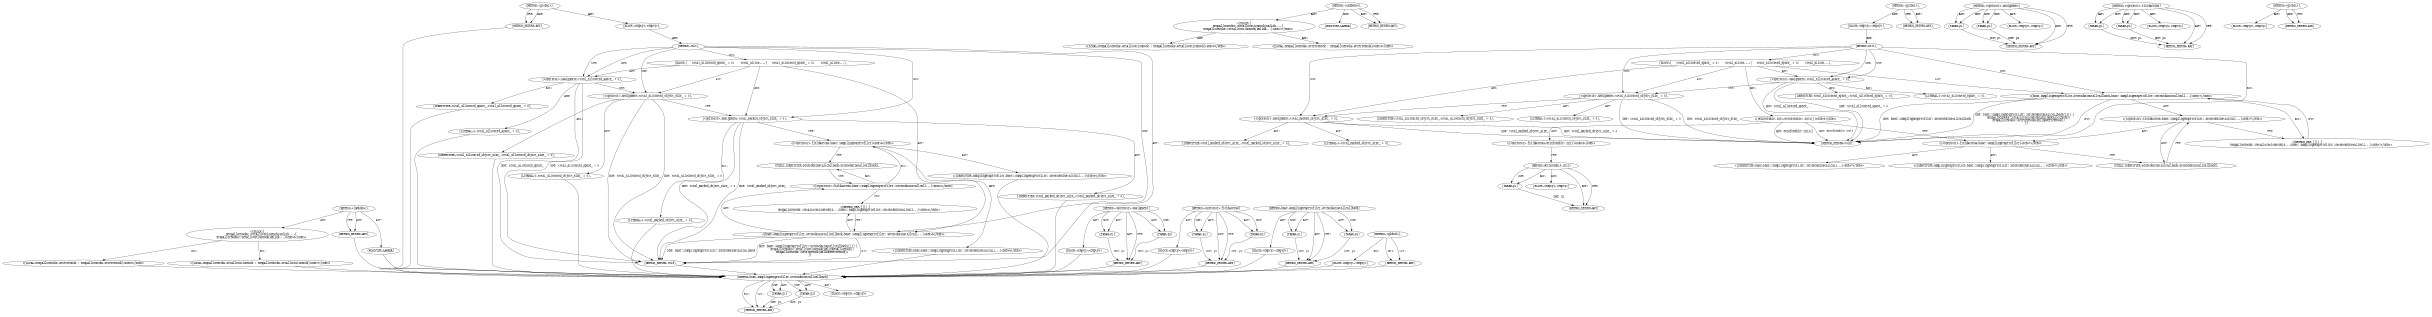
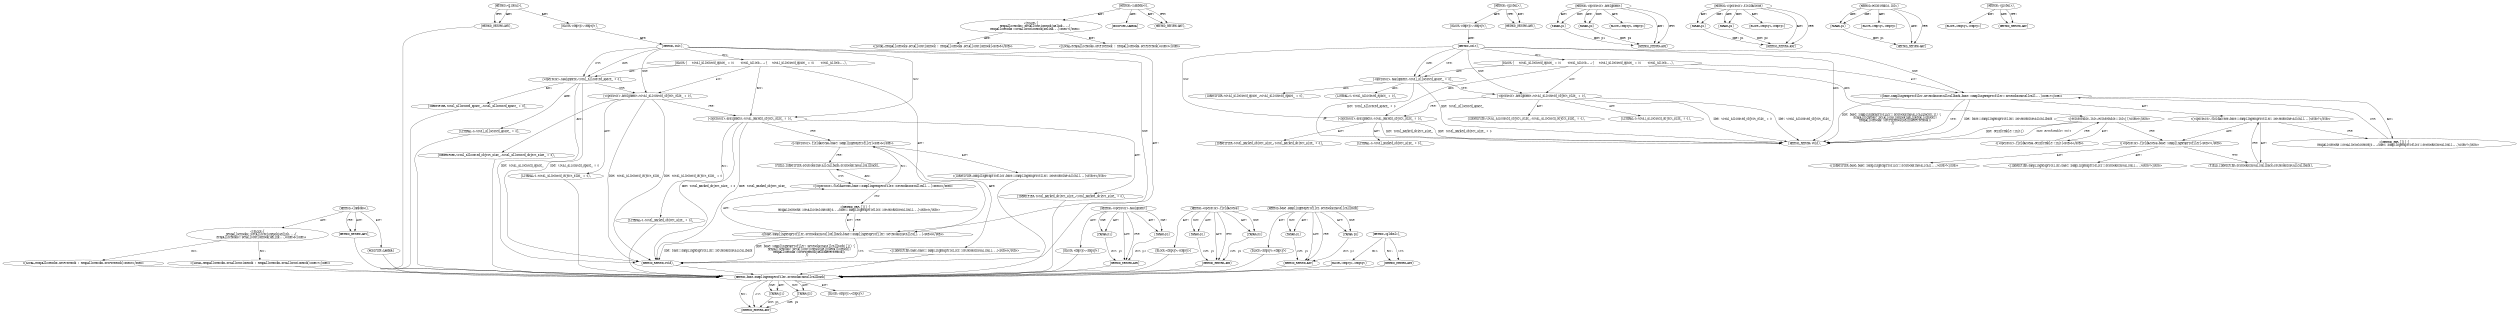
(1551, 154) -> (2077, 133)
